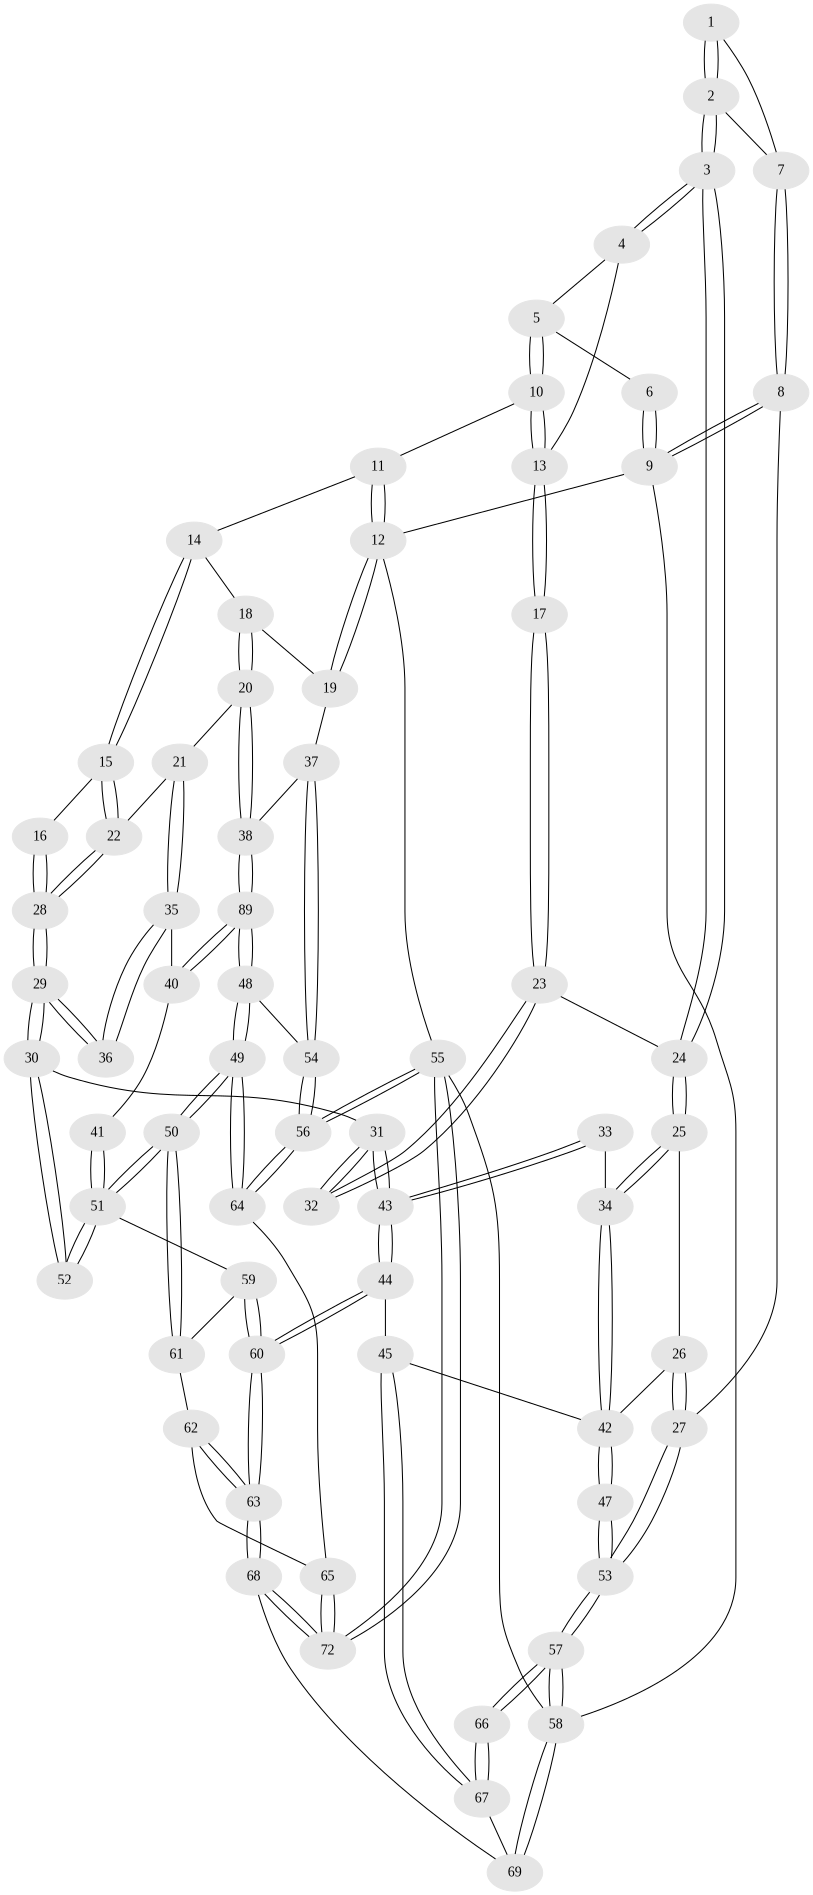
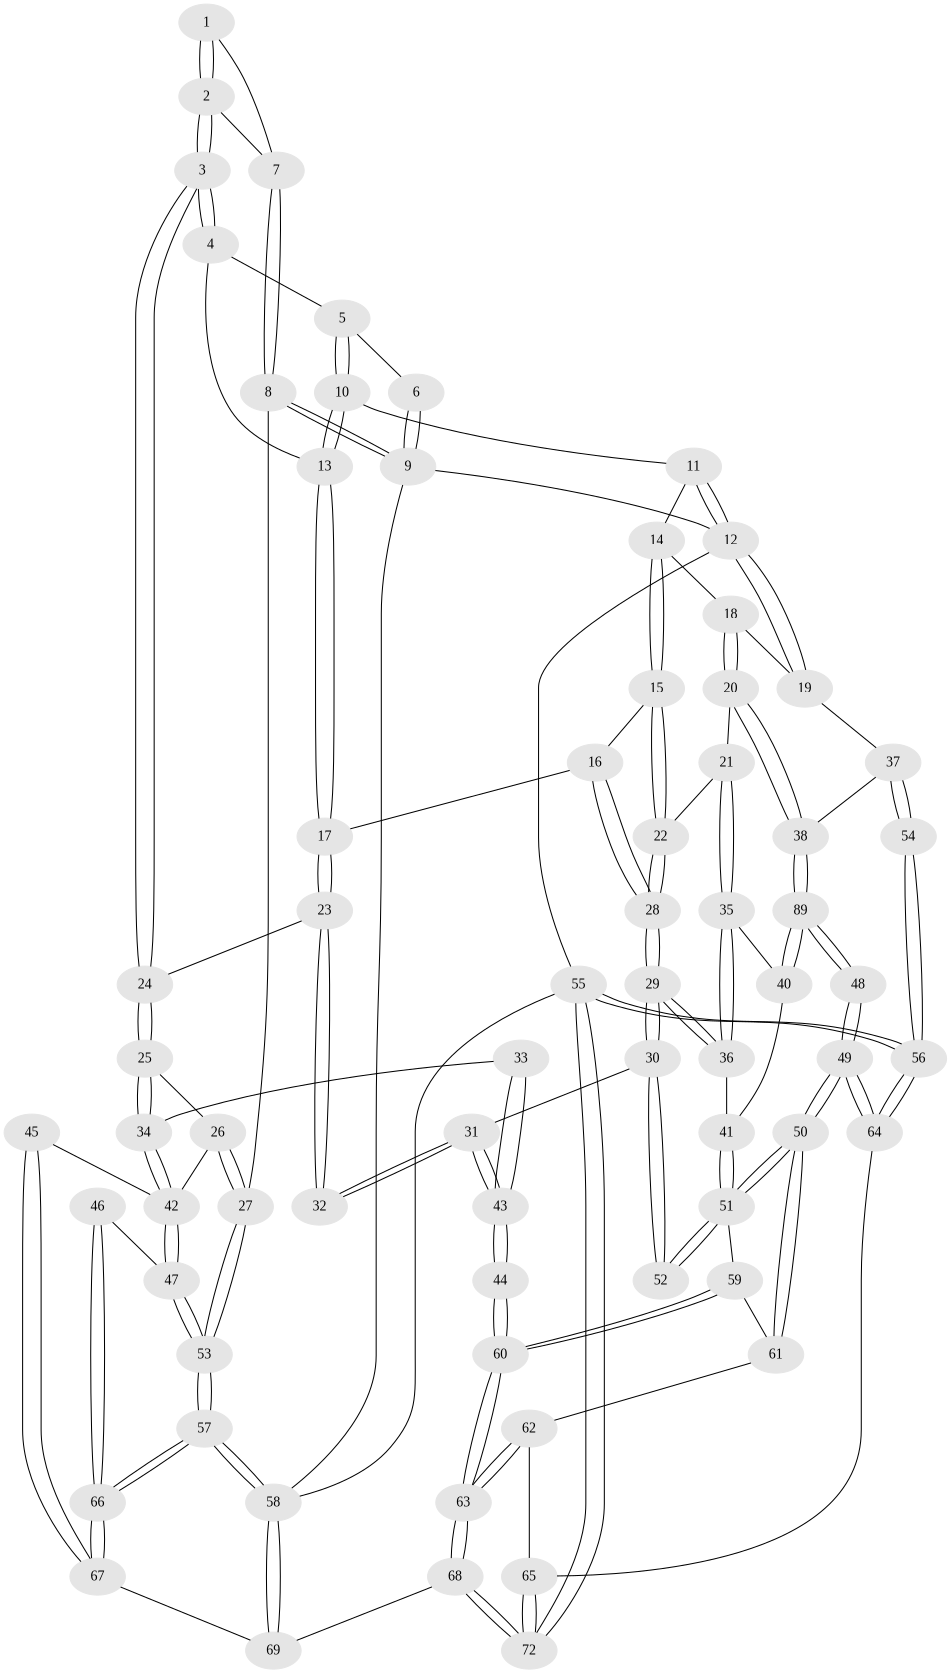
none -> (460, 800)
(279, 1022) -> none
none -> (727, 1096)
none -> (98, 1207)
(385, 1318) -> none
